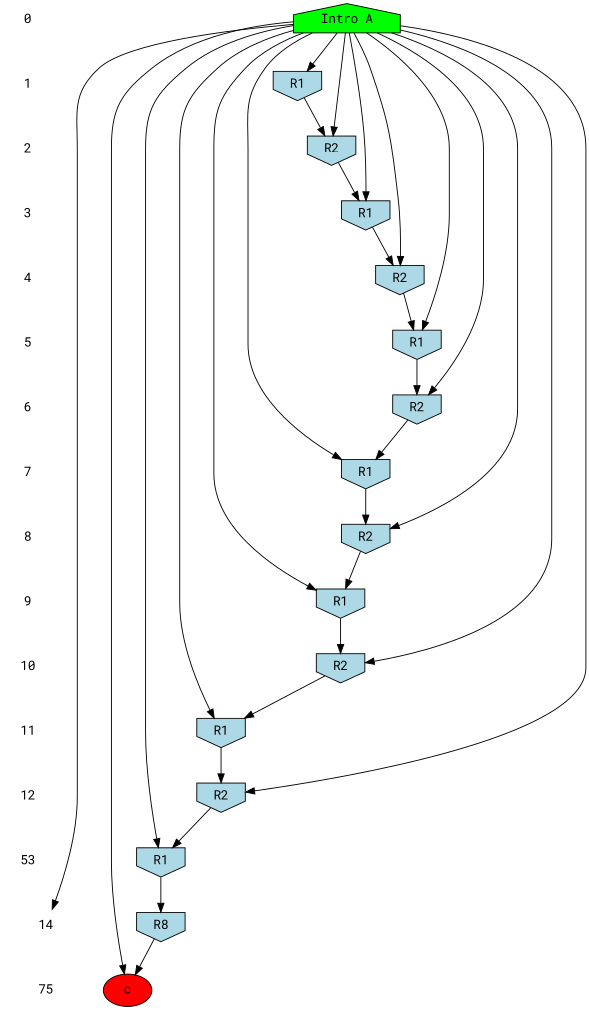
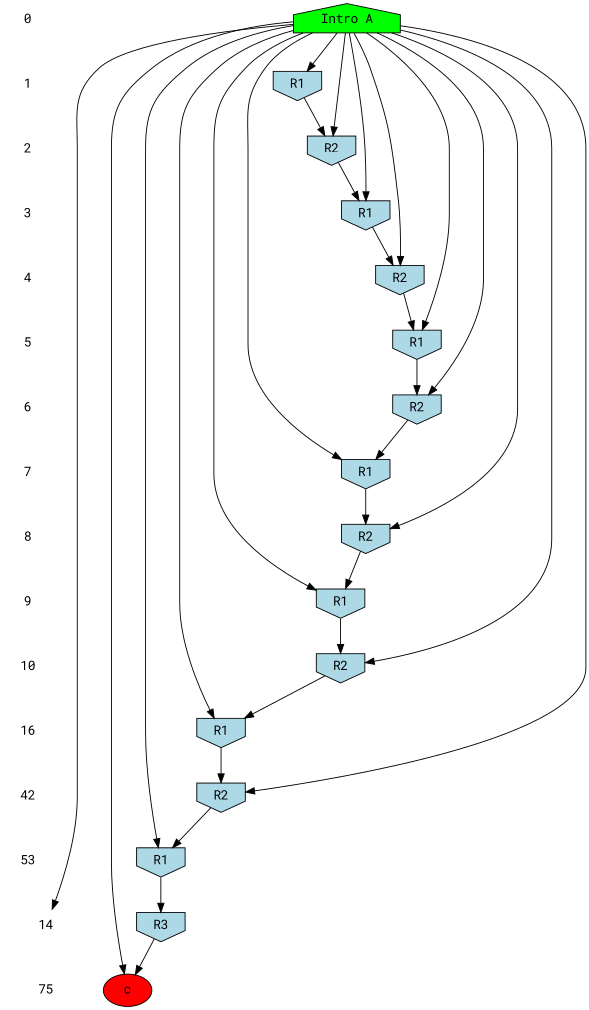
(28, 731) -> (28, 731)
(28, 796) -> (28, 796)
(161, 926) -> (161, 926)
